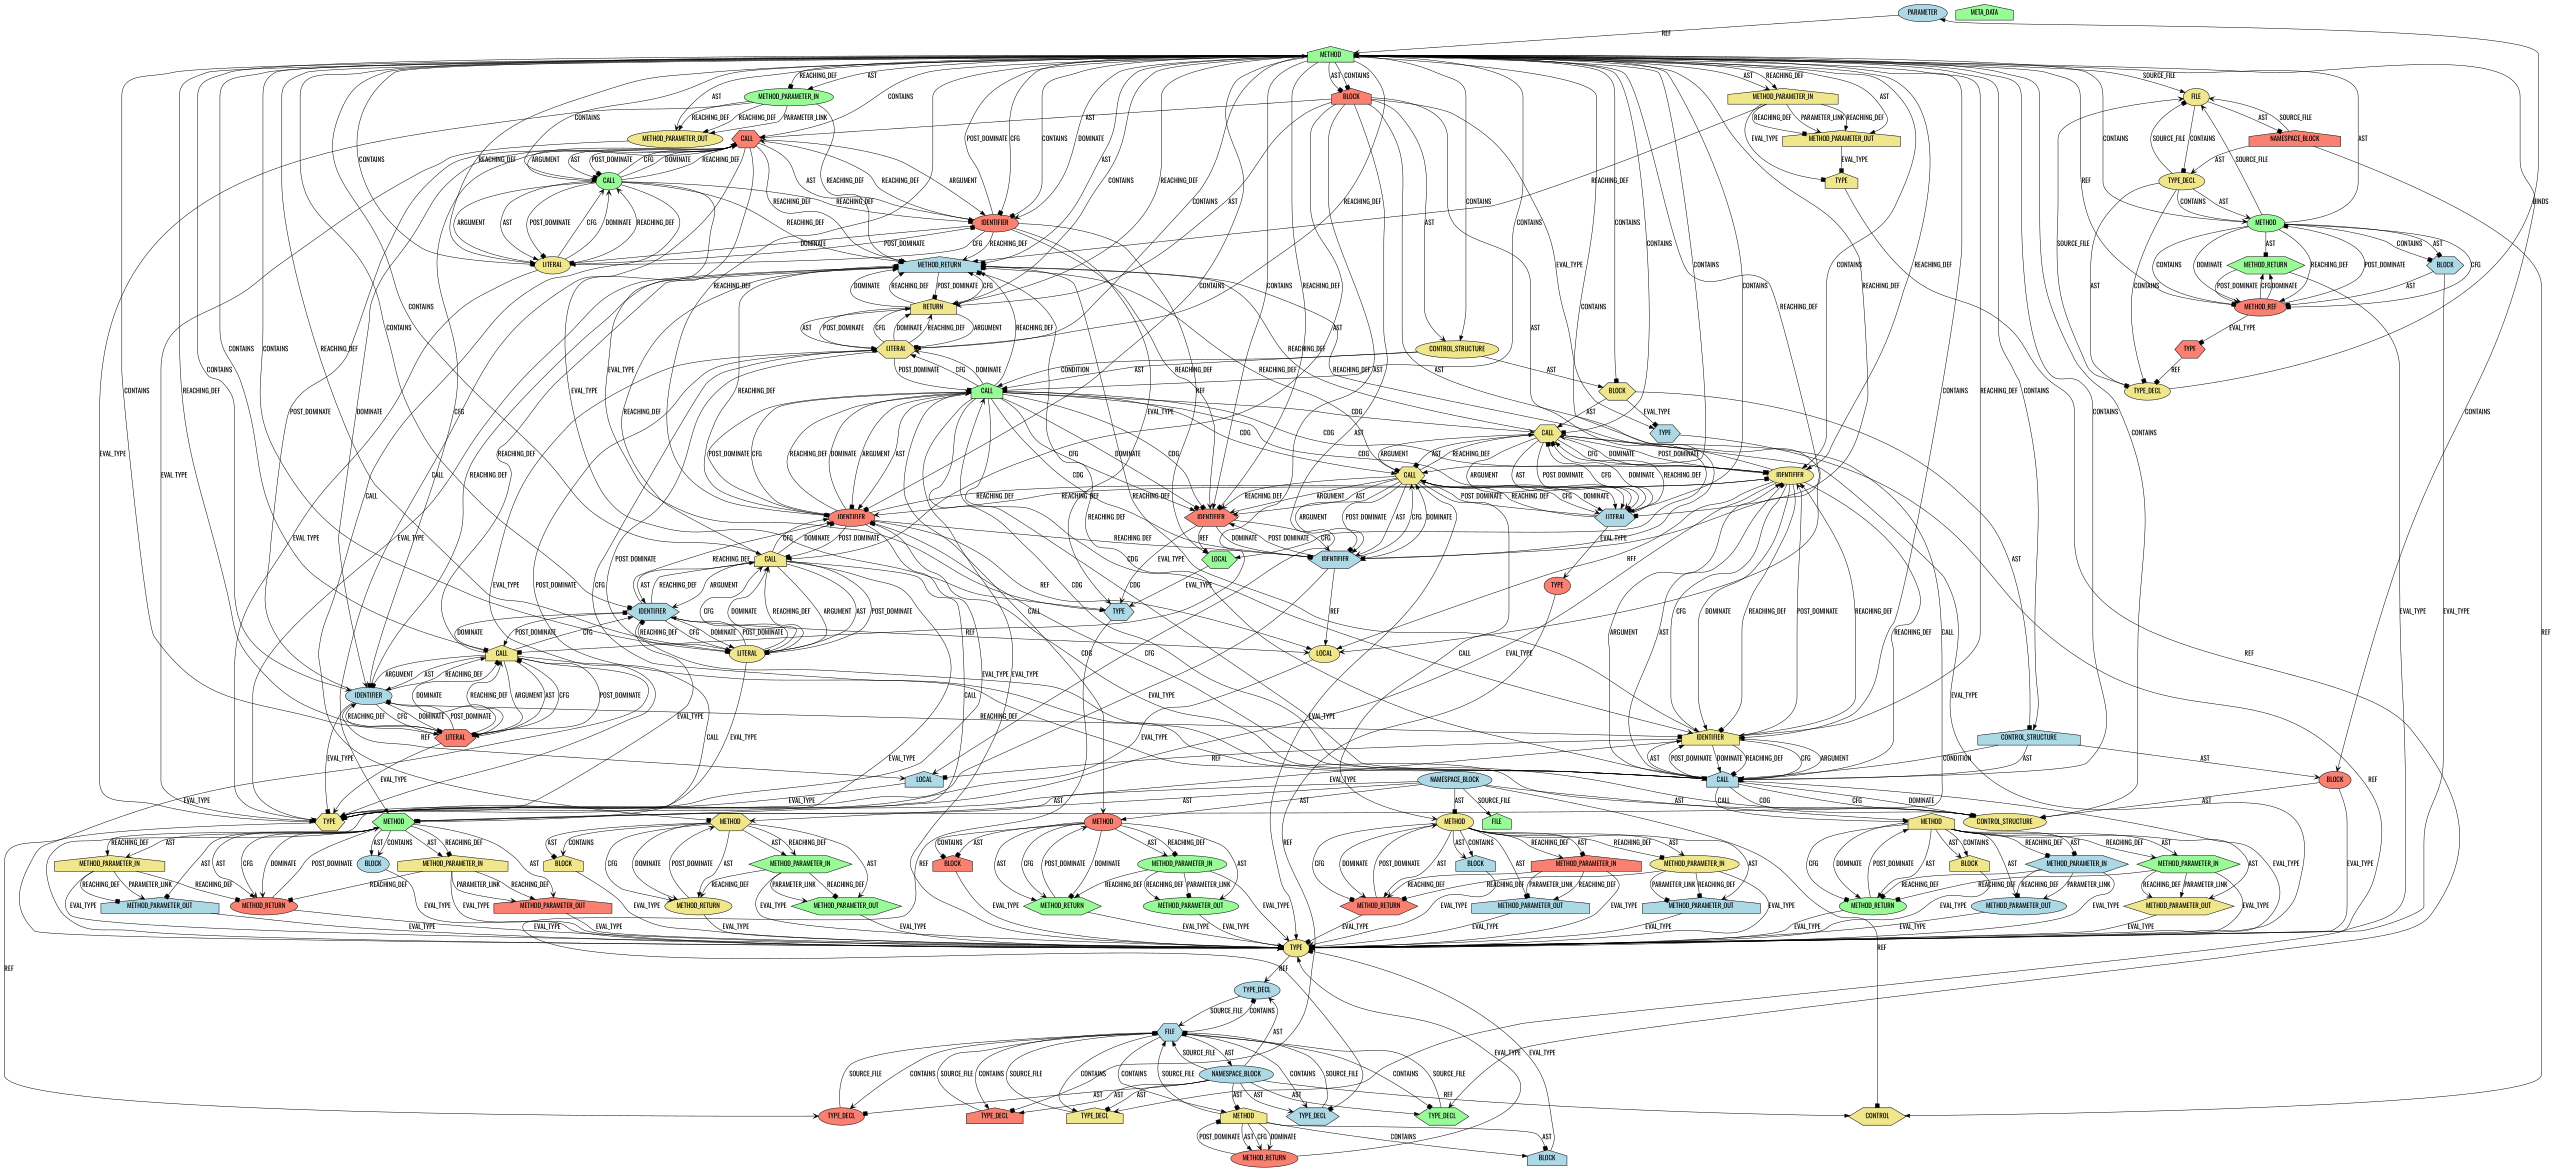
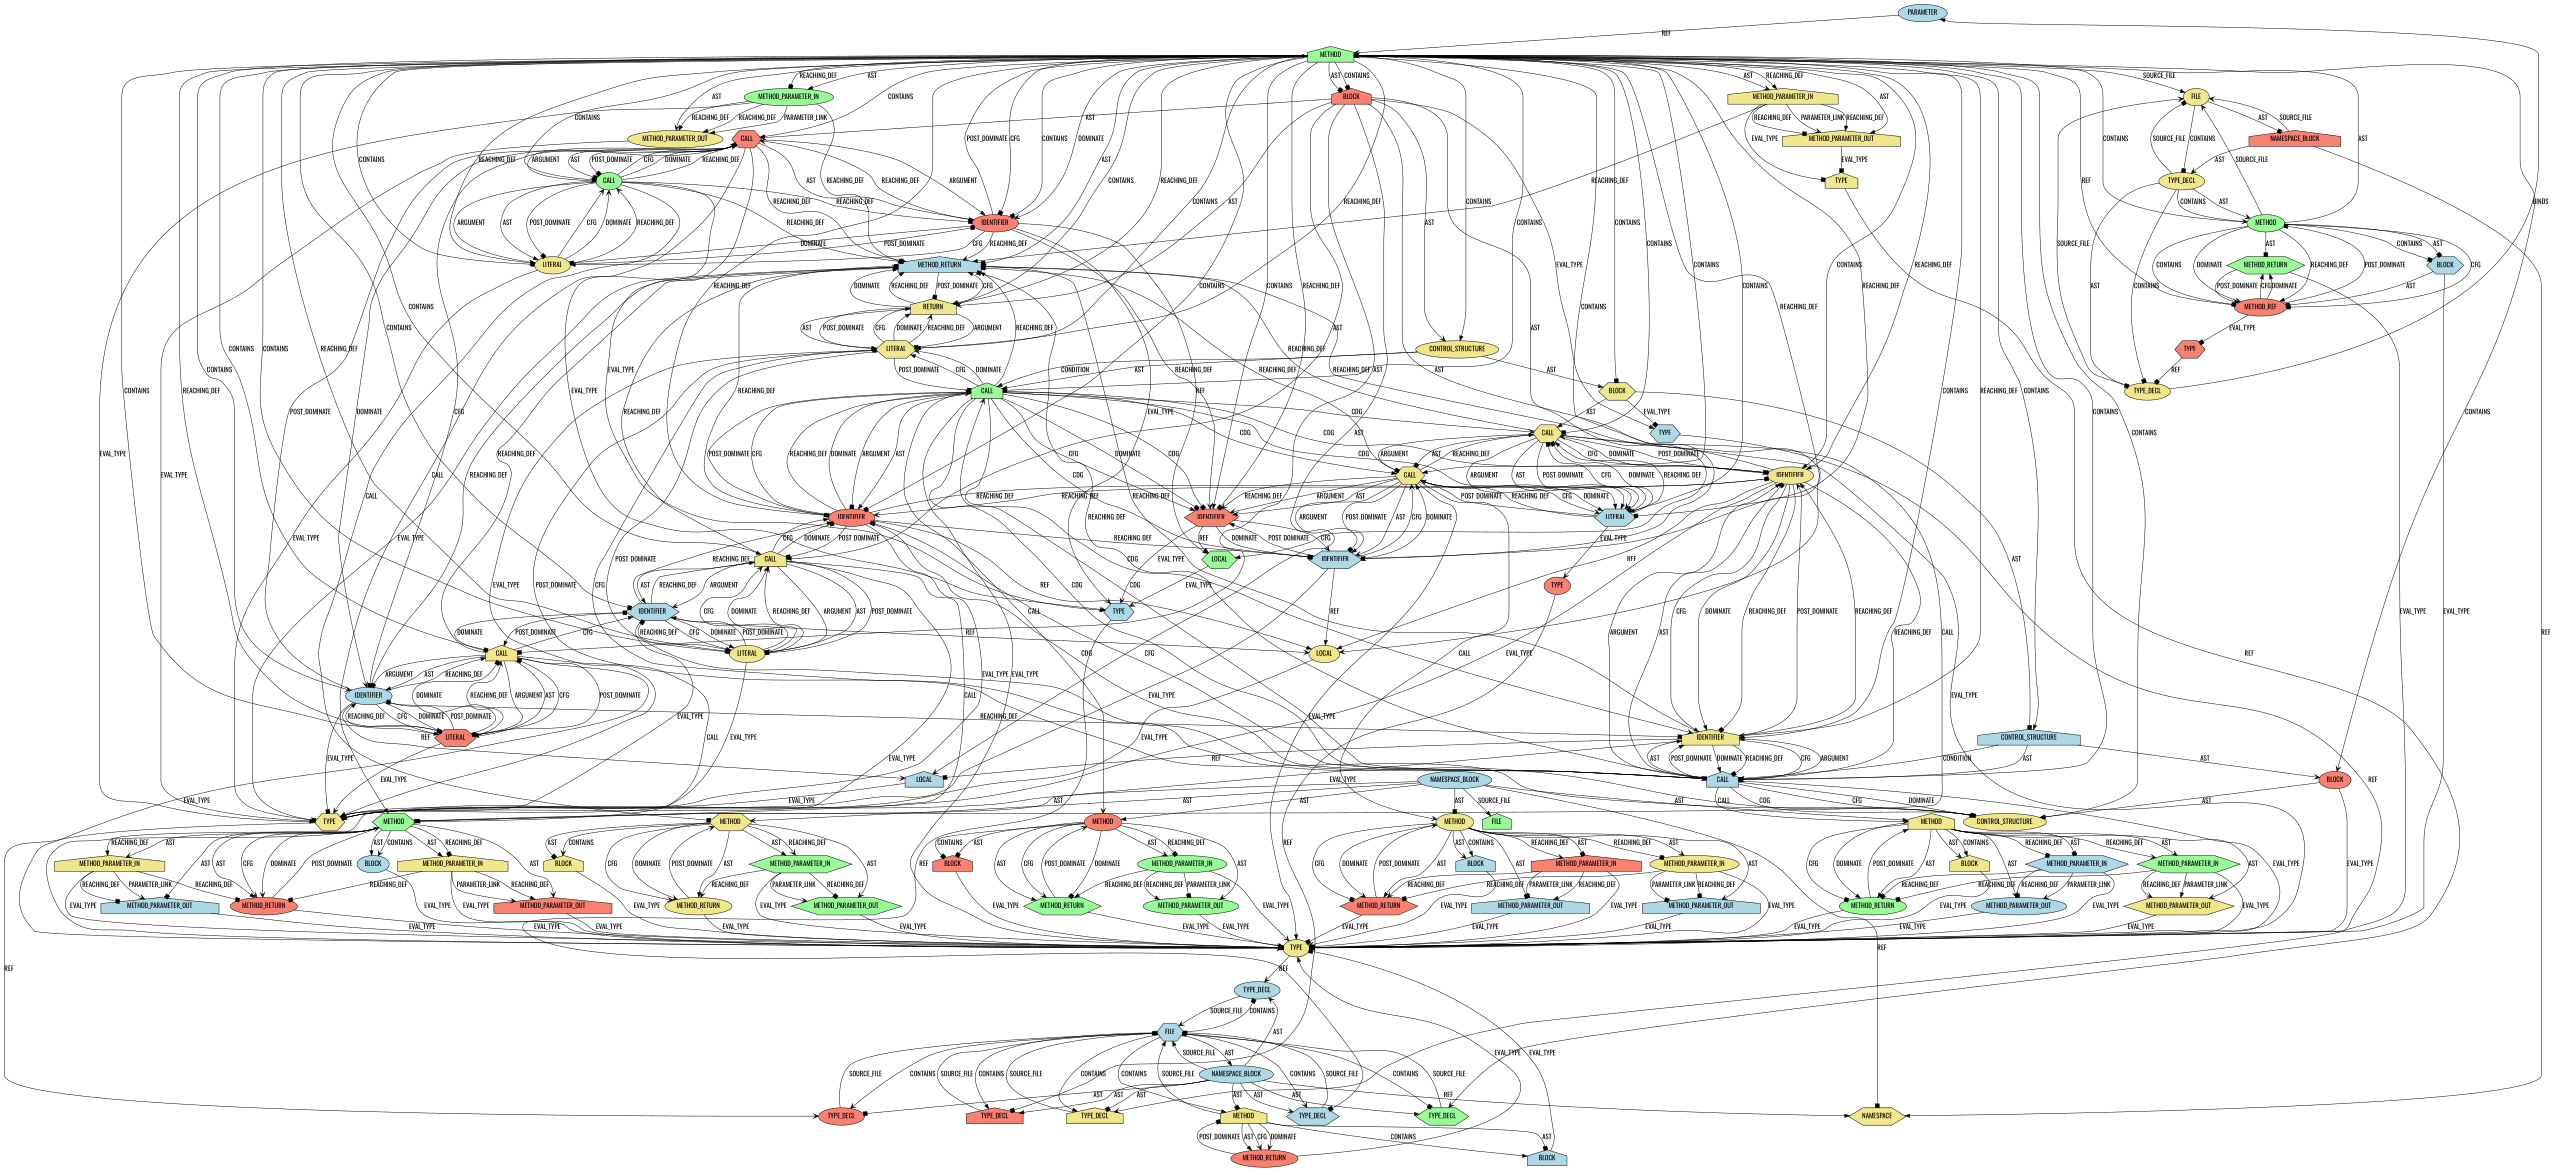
(1985, 13) -> none
(1877, 1116) -> (1877, 1116)
